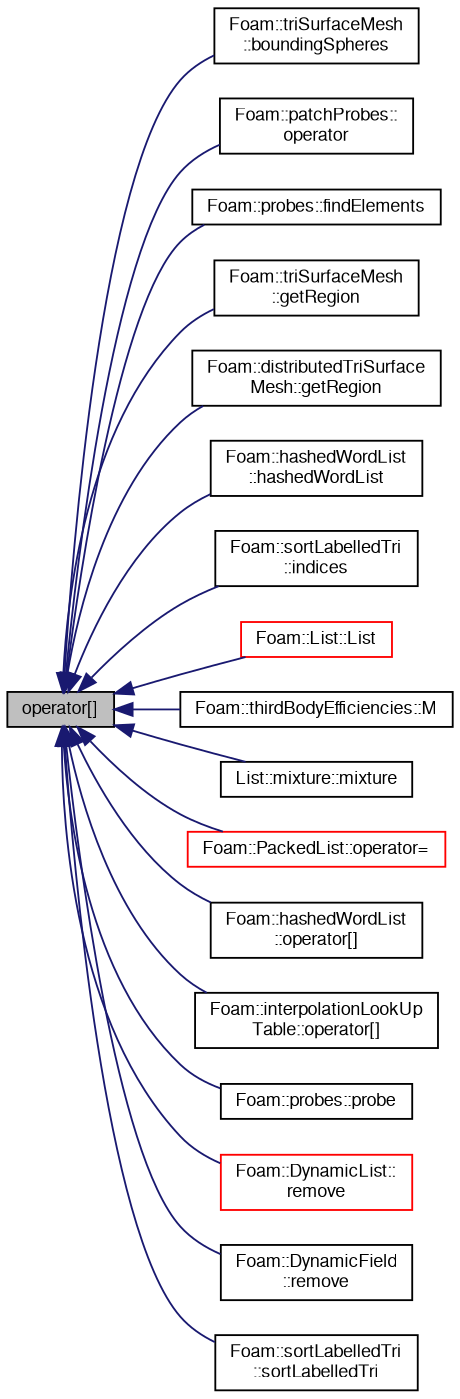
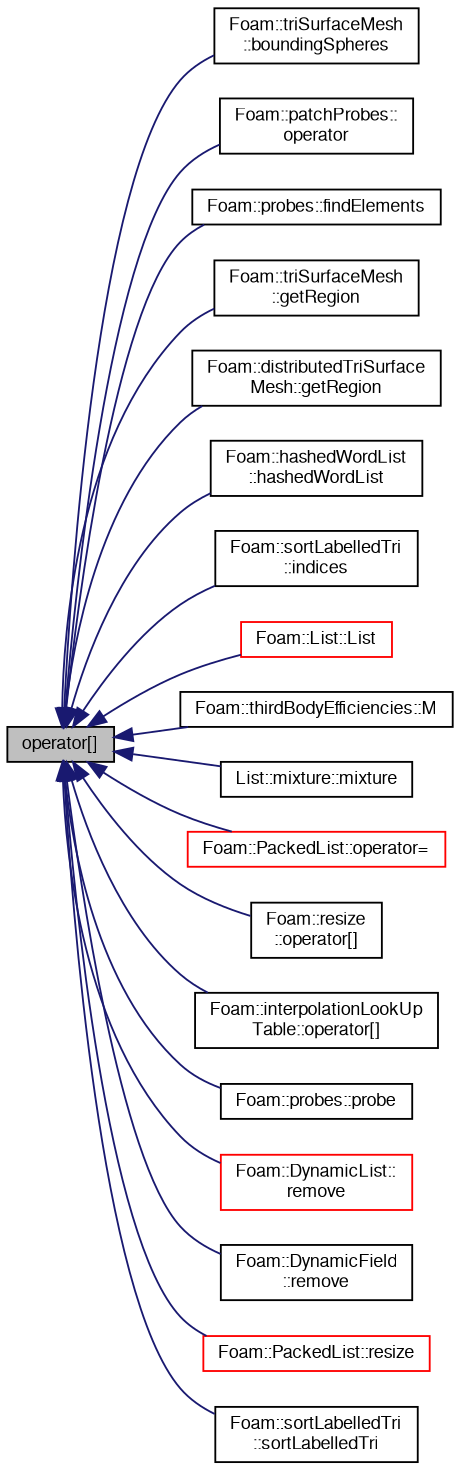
(317, 930) -> (317, 930)
none -> (317, 1354)
